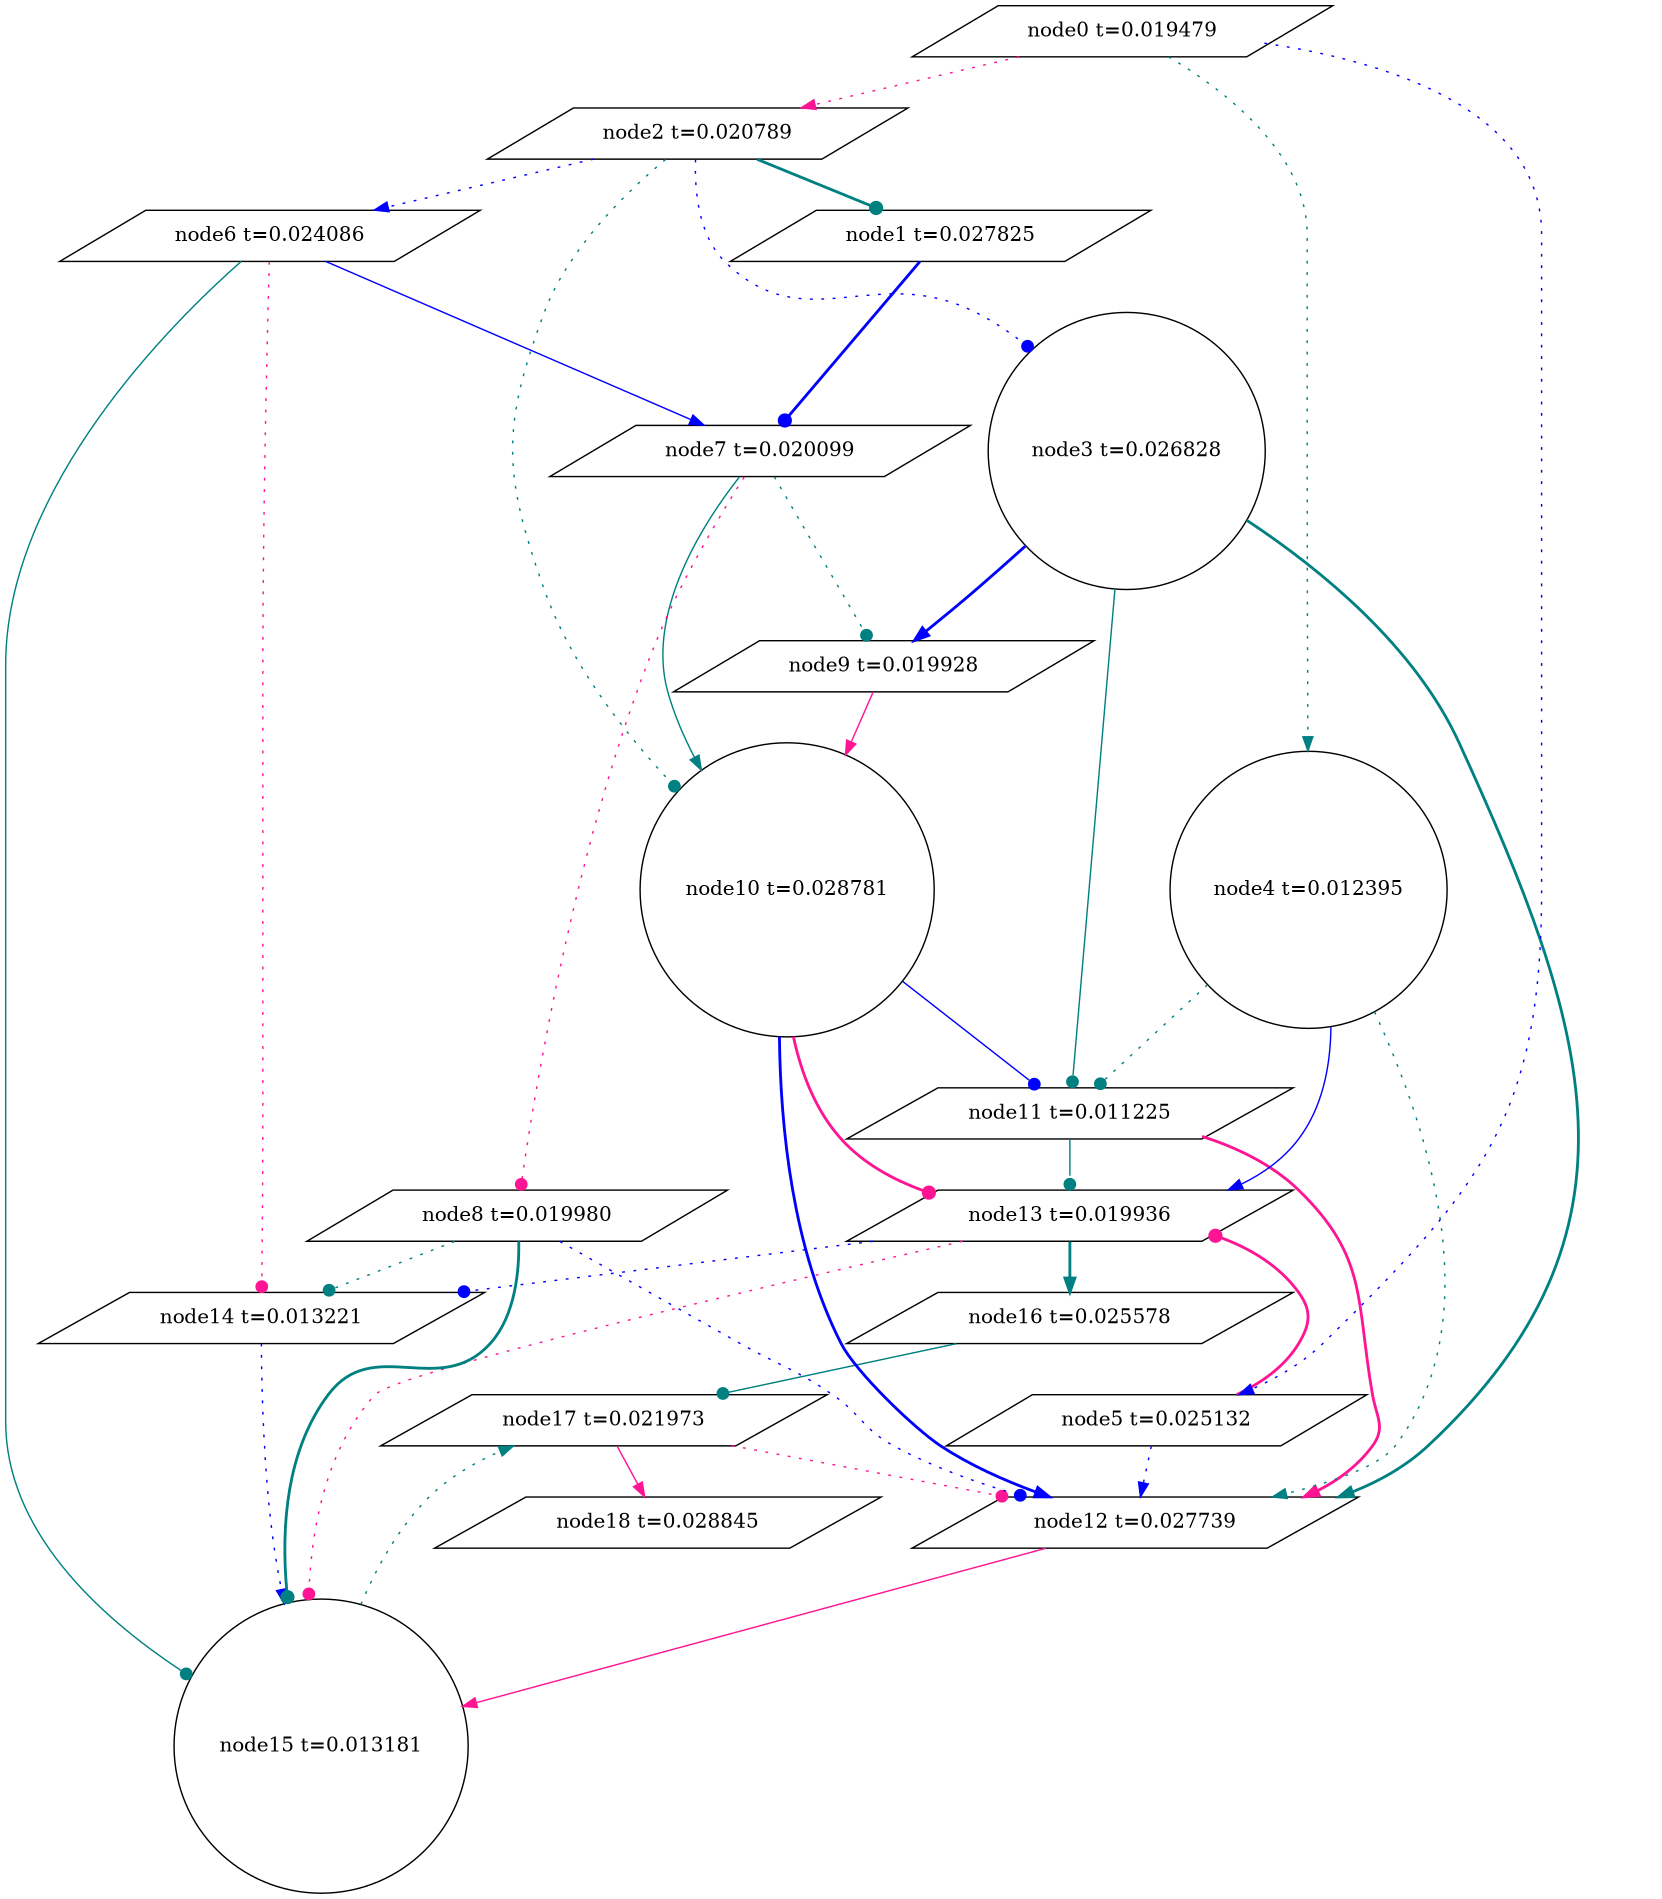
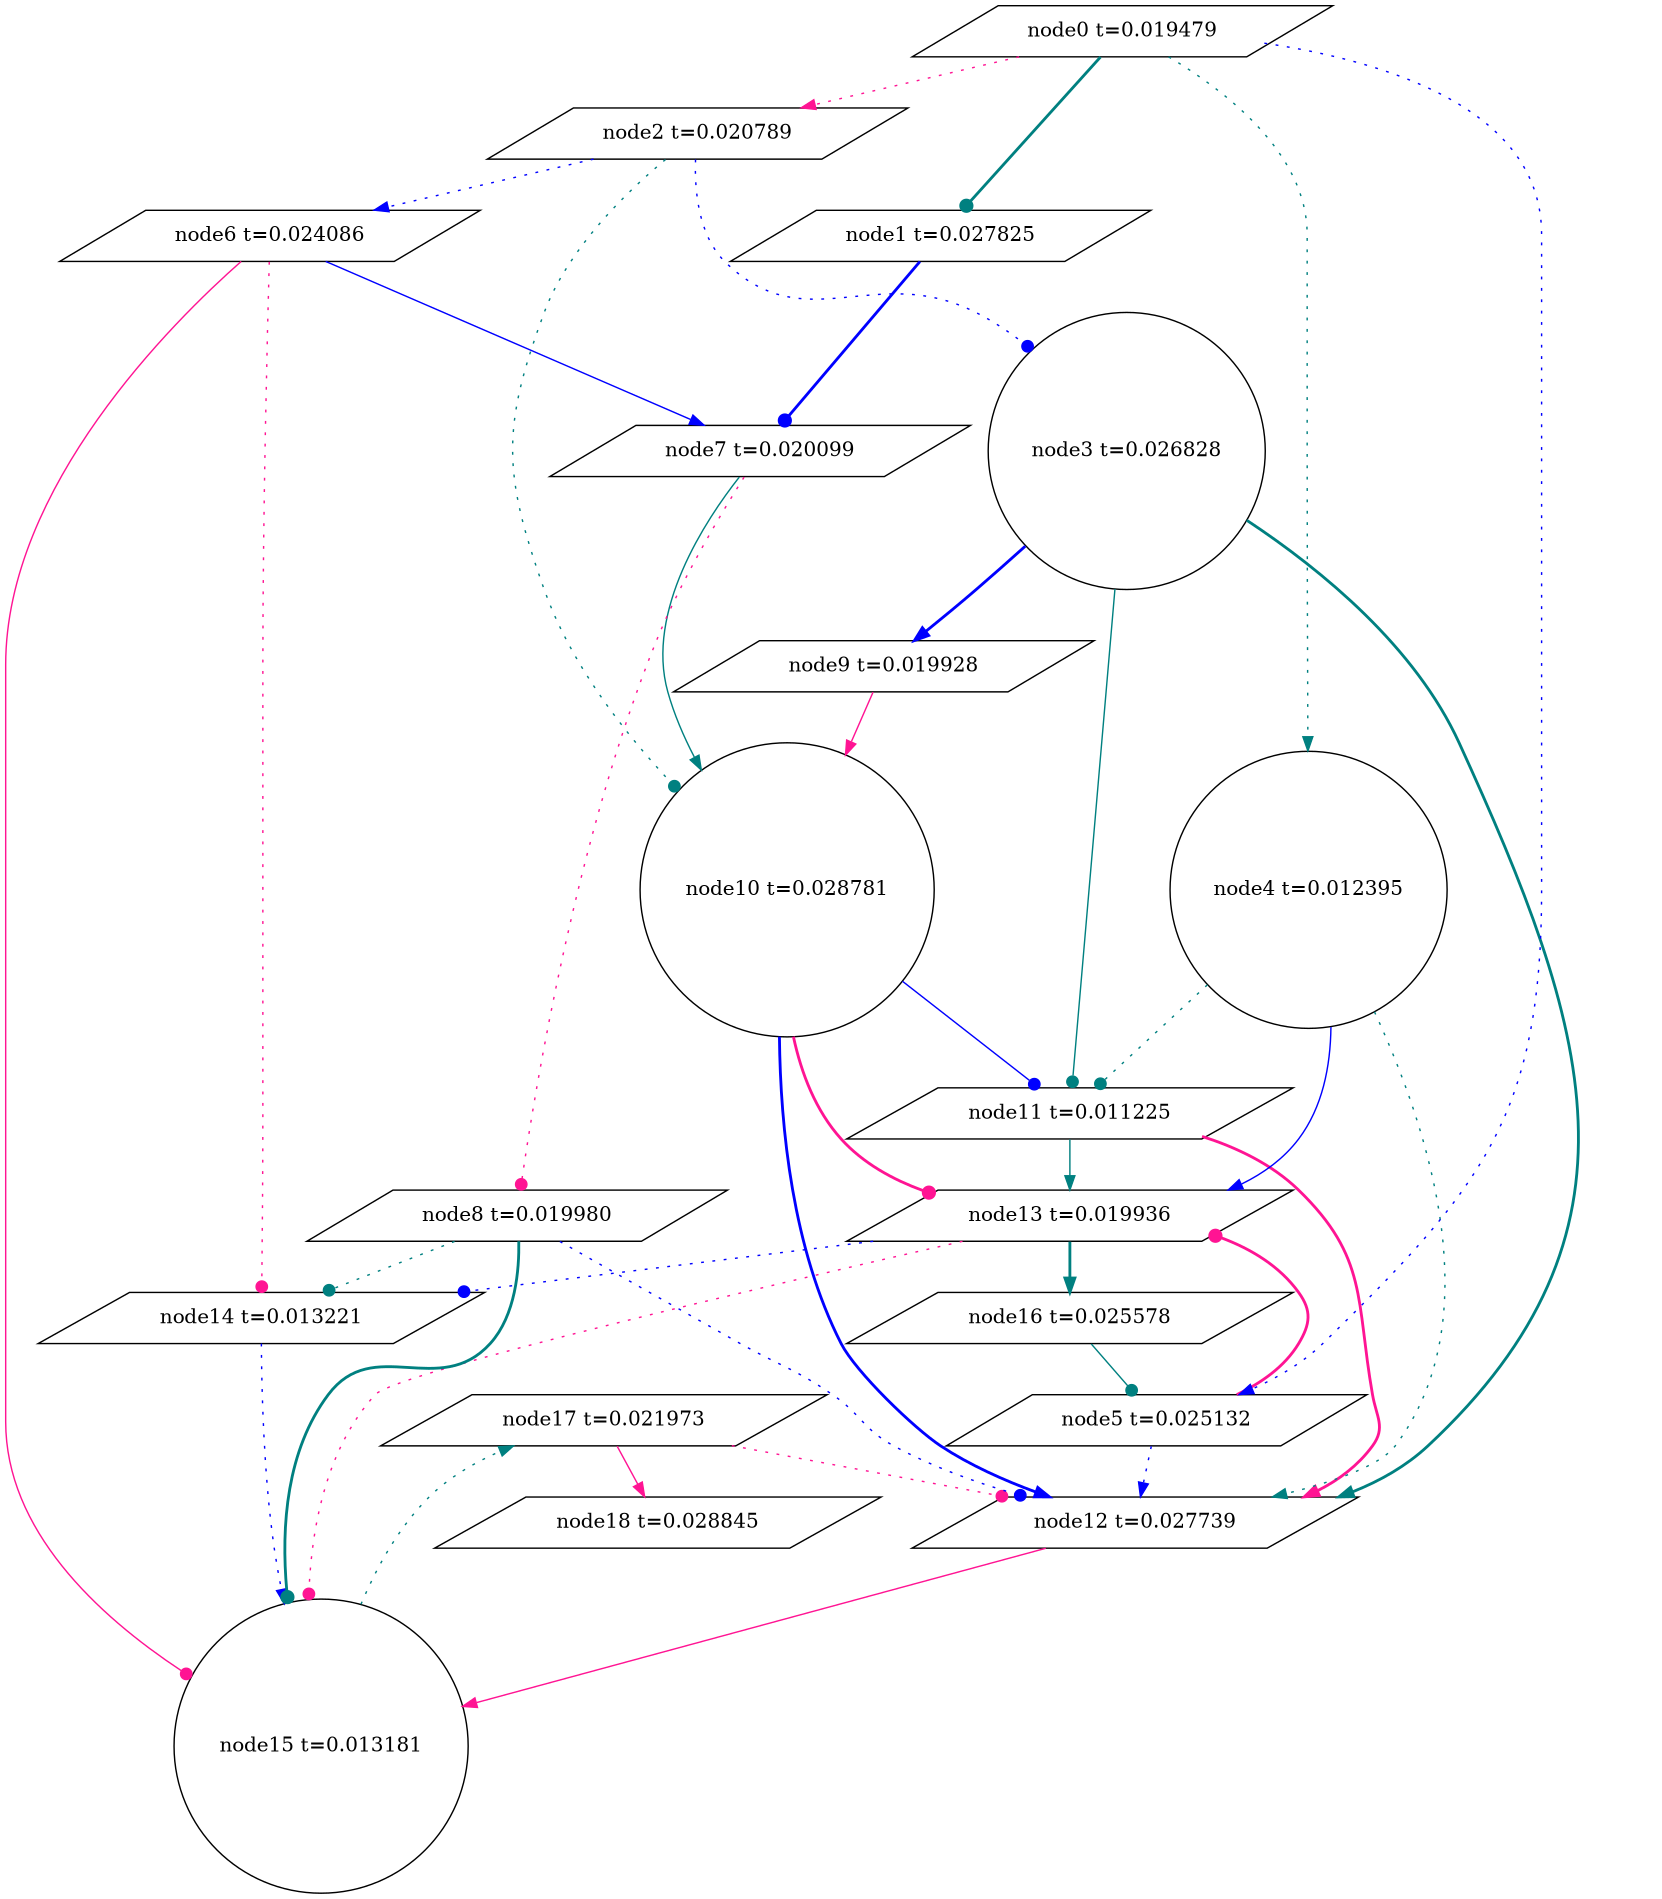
(814, 182) -> (1036, 129)
(819, 553) -> none
(6, 962) -> (6, 962)
(1070, 1158) -> (1070, 1158)
(843, 1368) -> (1110, 1365)
